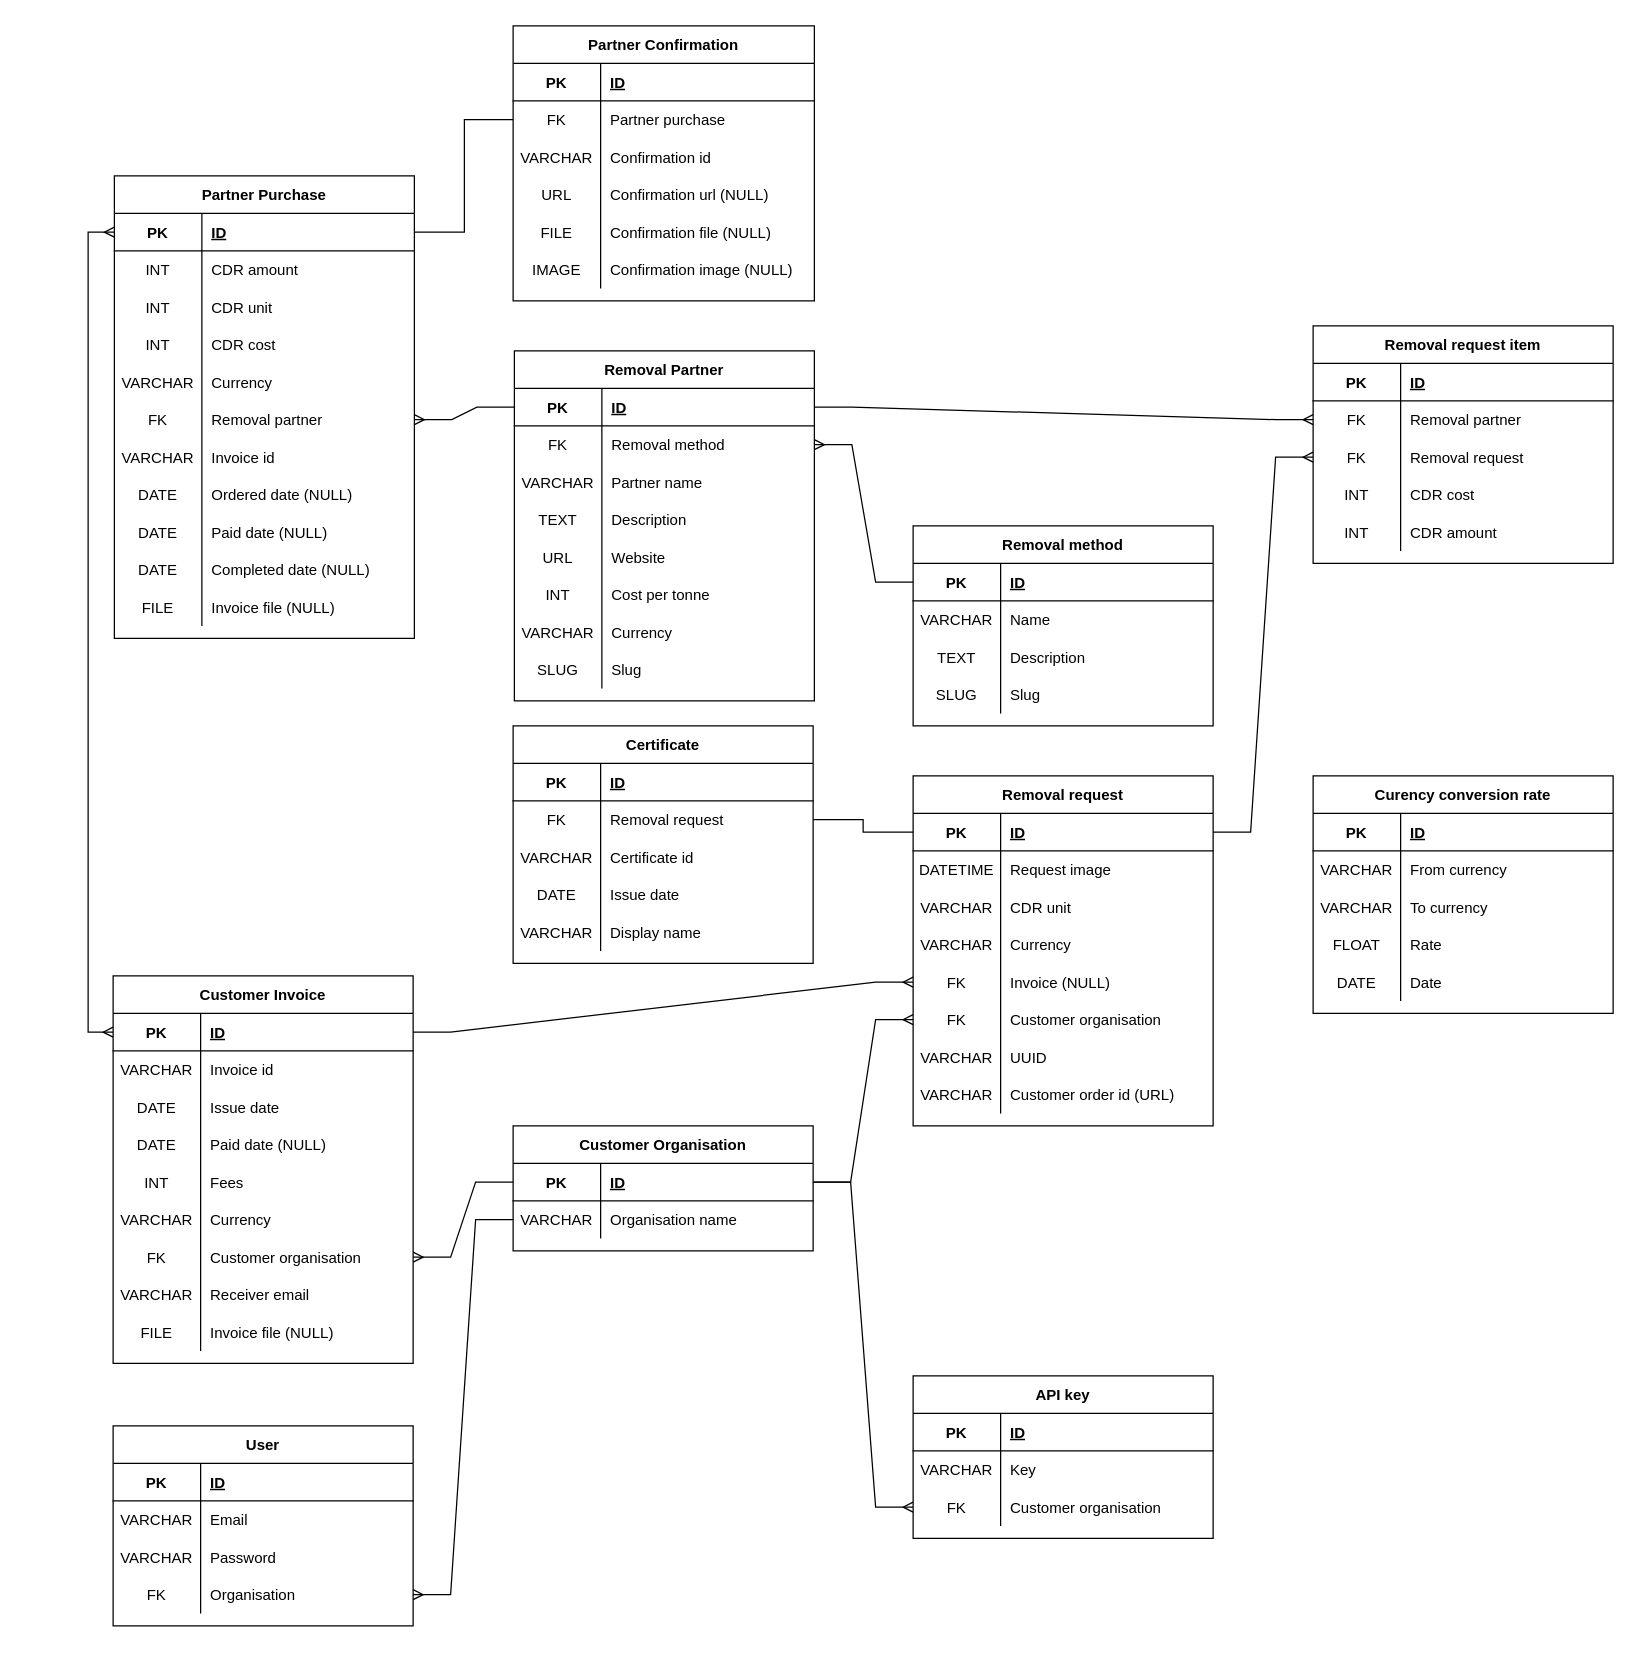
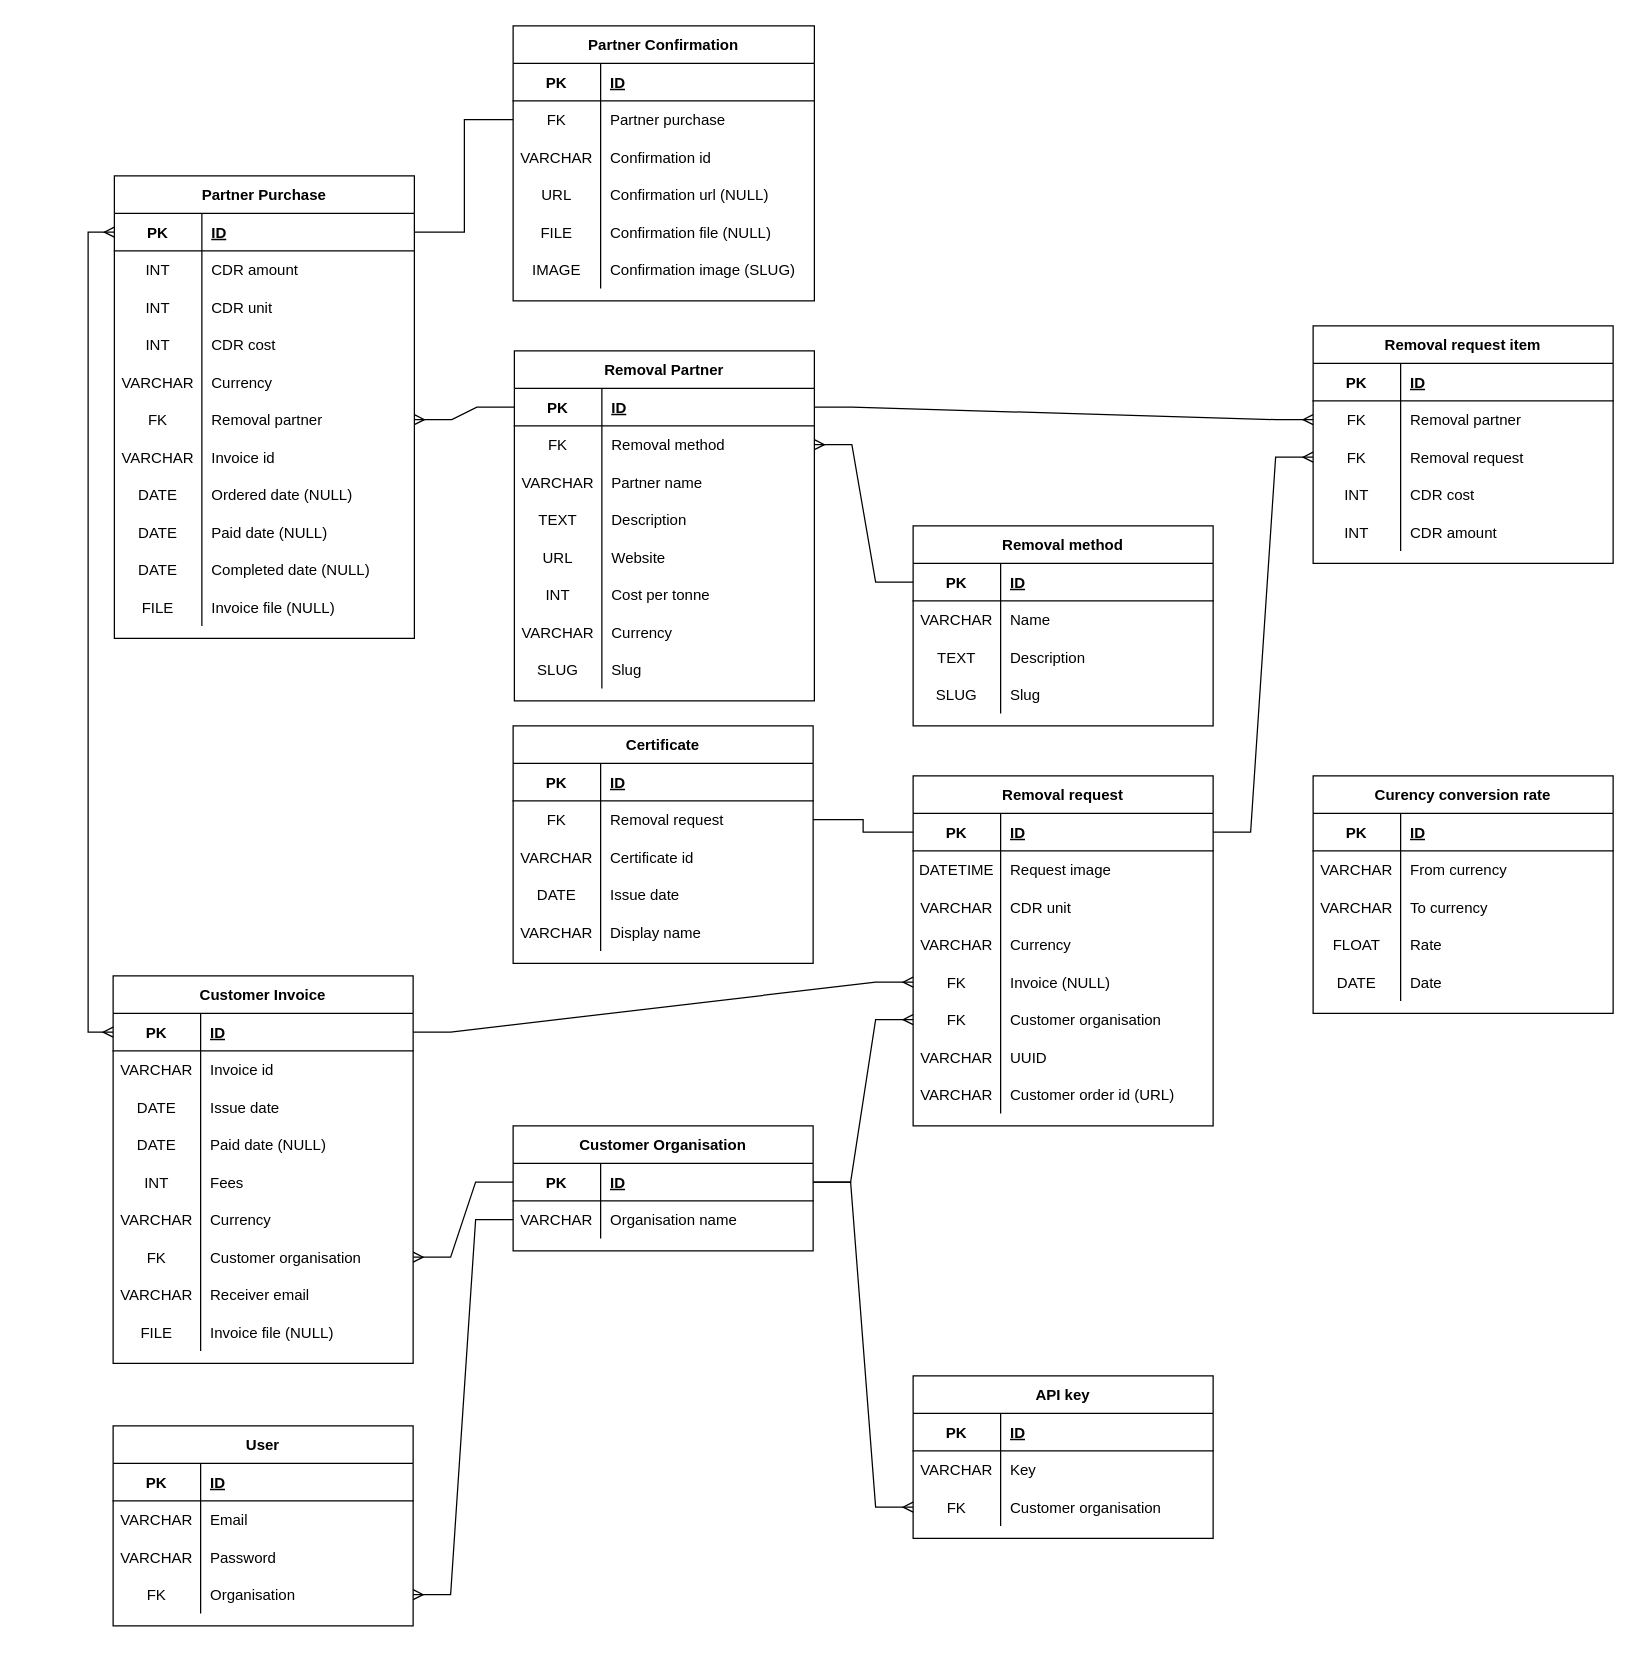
(705, 270) -> (705, 270)
